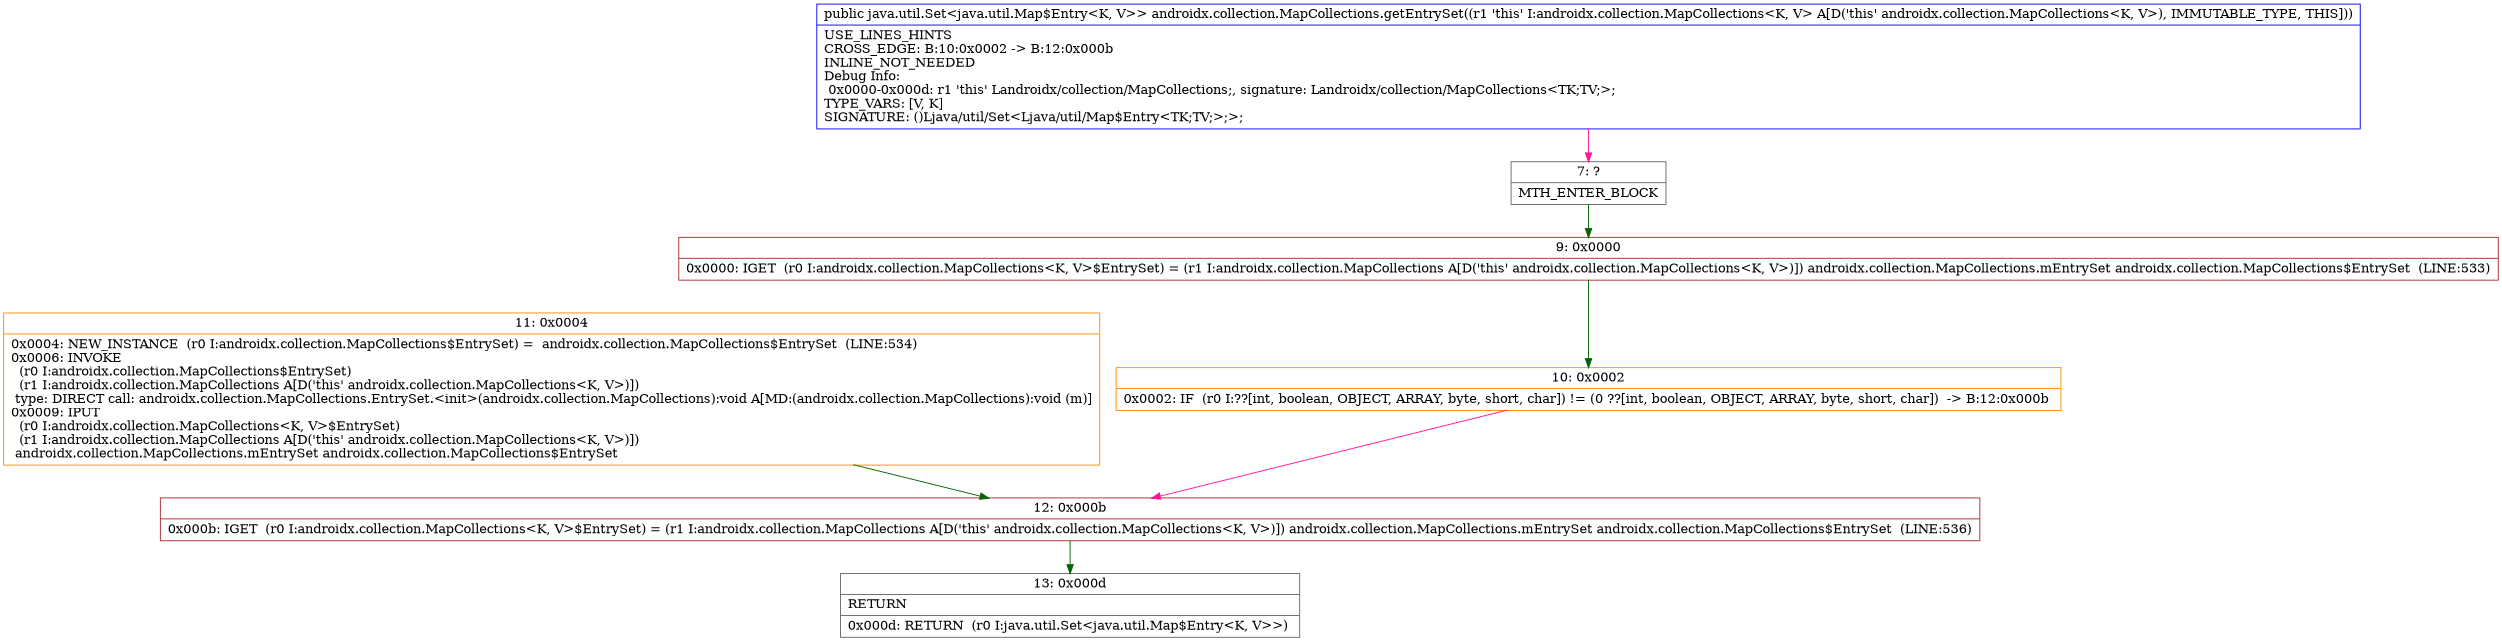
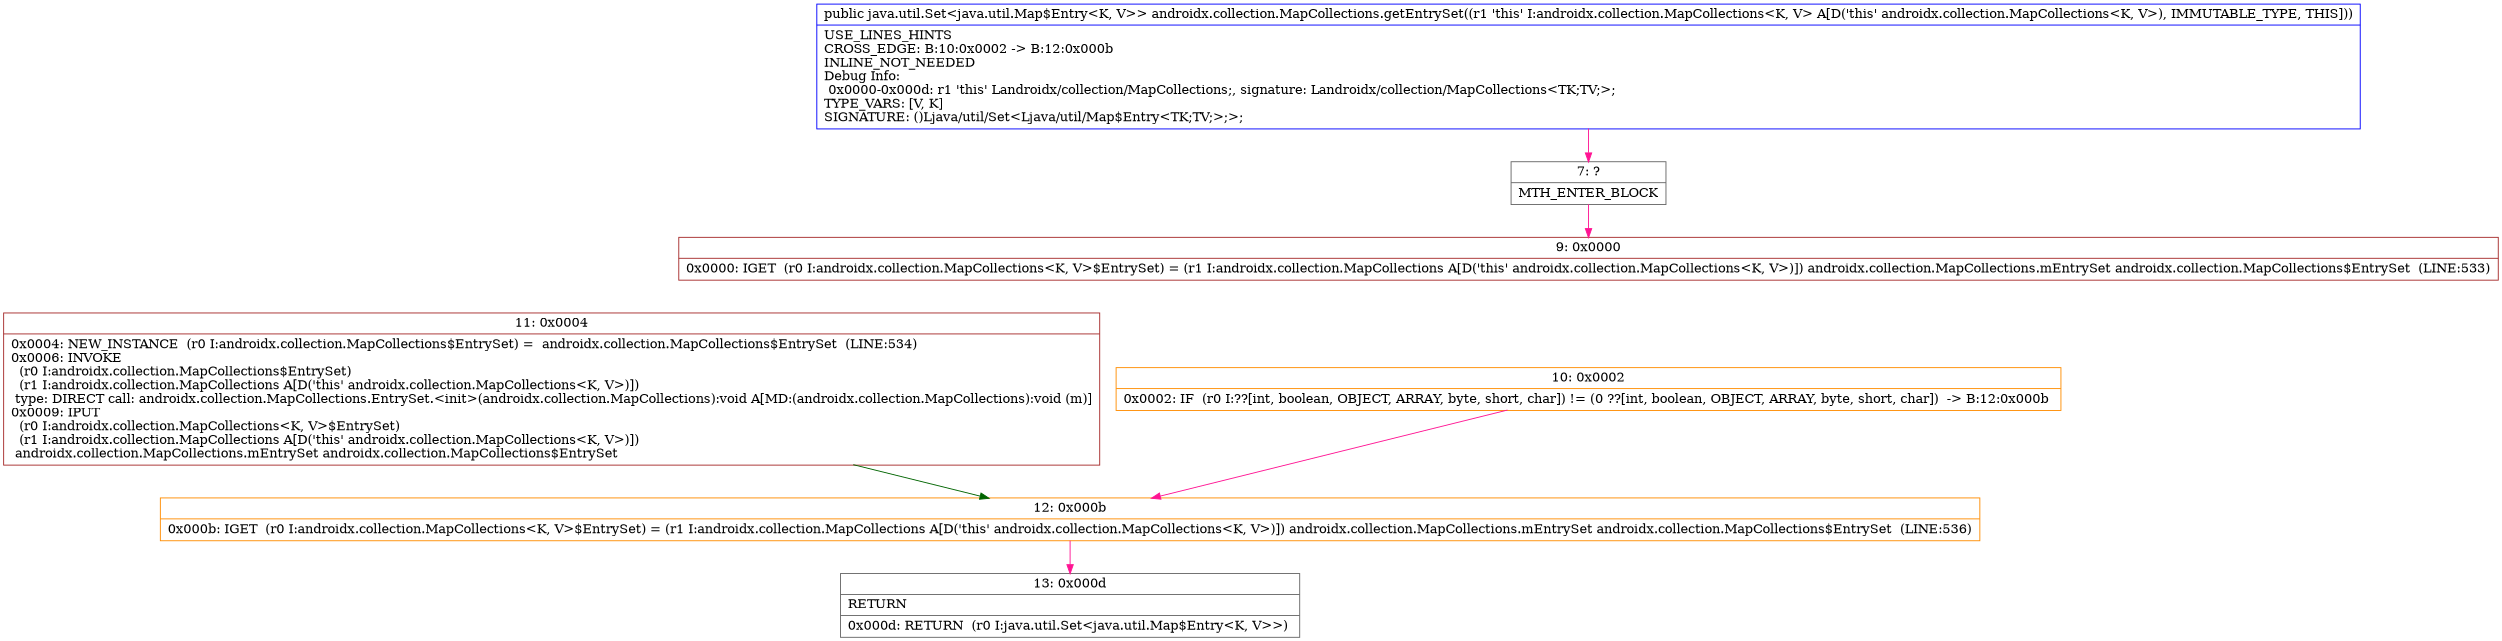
(1589, 216) -> (1589, 216)
(1589, 319) -> none
(552, 389) -> (552, 389)
(1070, 519) -> (1070, 519)
(1070, 553) -> (1070, 553)
